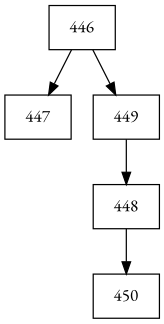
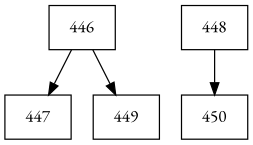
(126, 156) -> none
